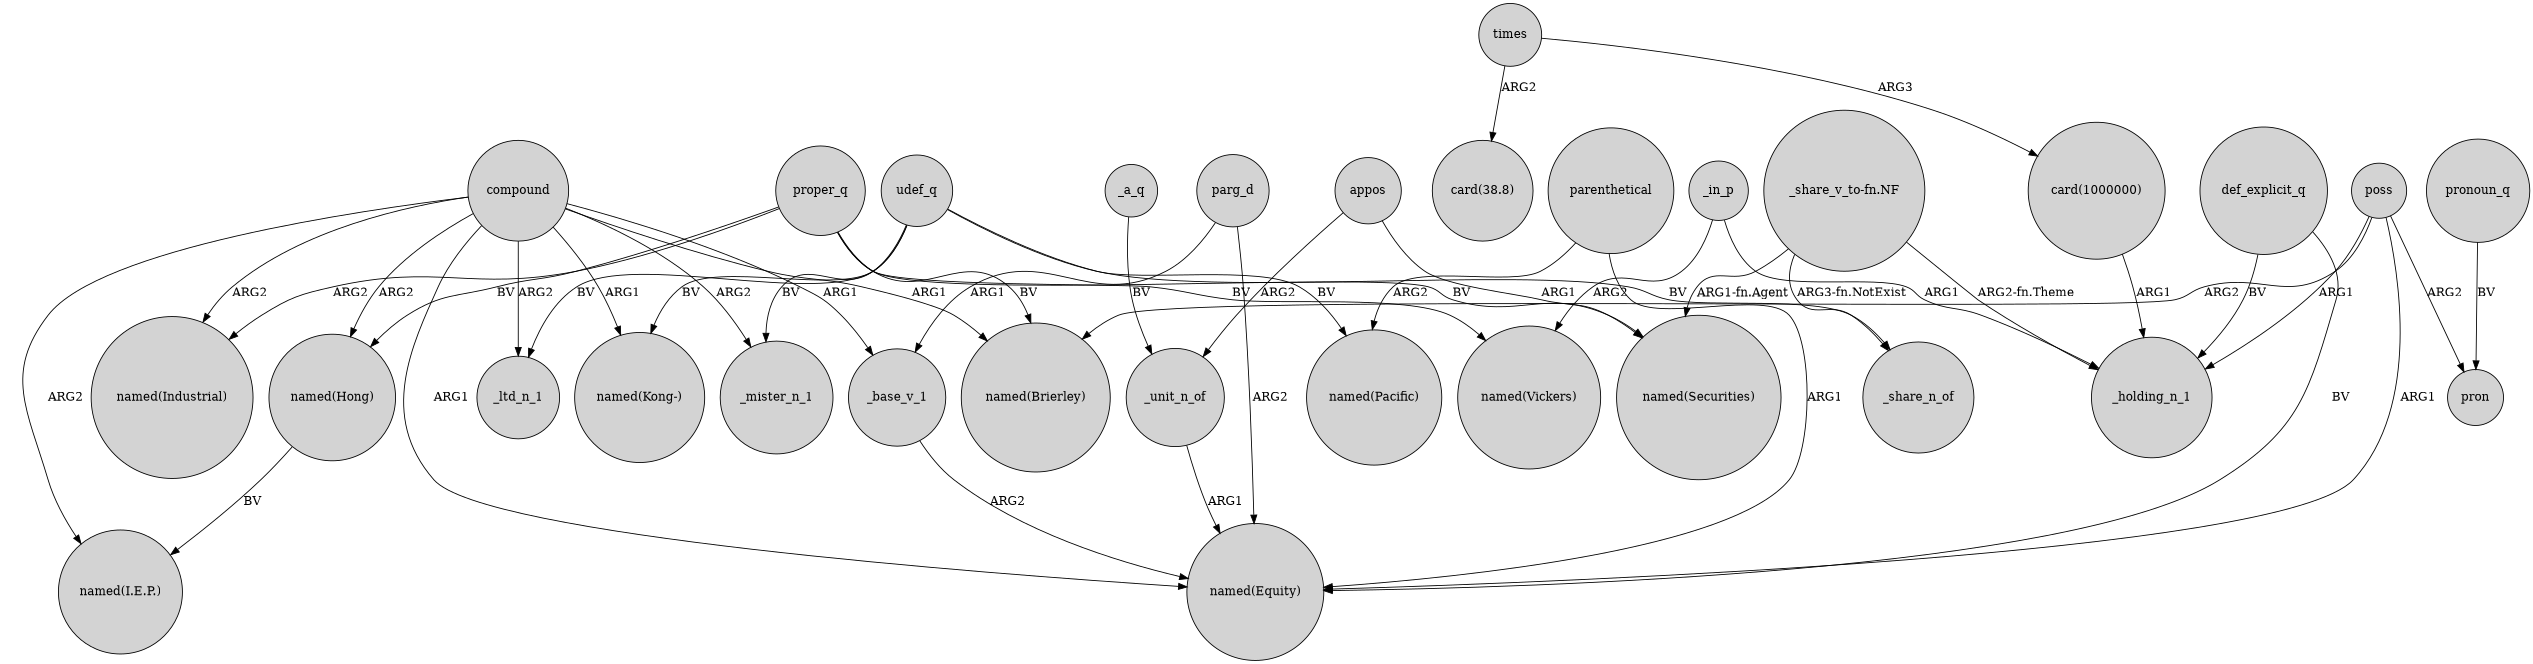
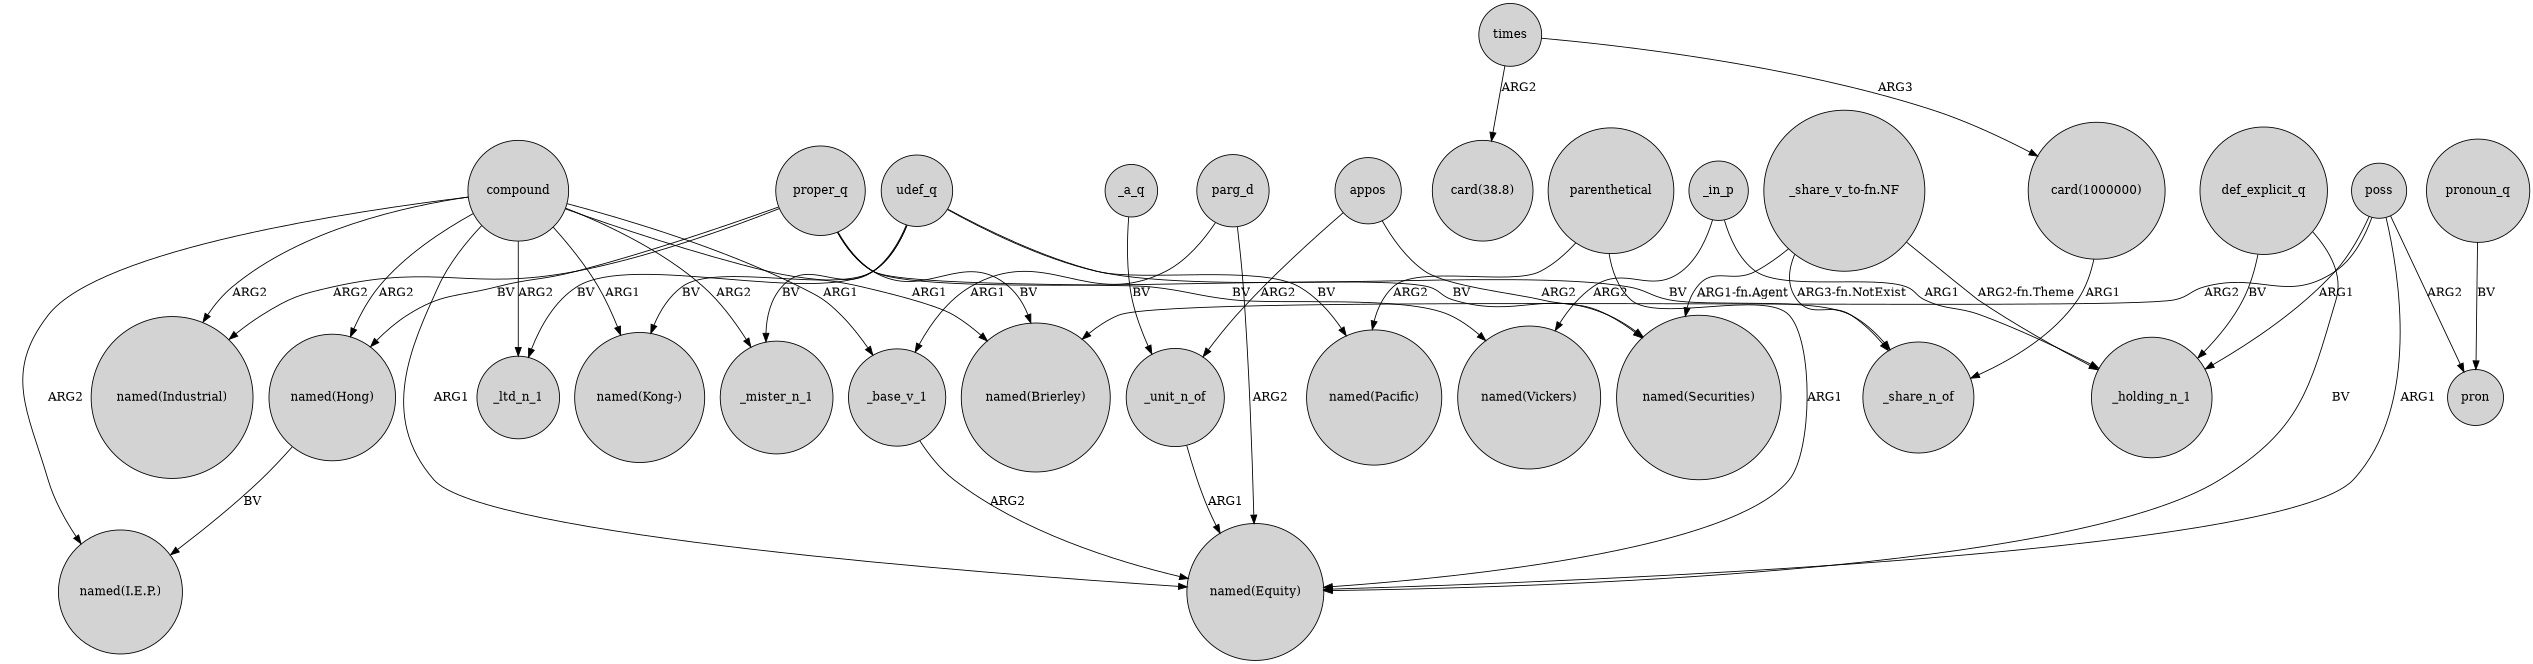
(2134, 291) -> (2050, 330)
(1559, 293) -> (1559, 293)
